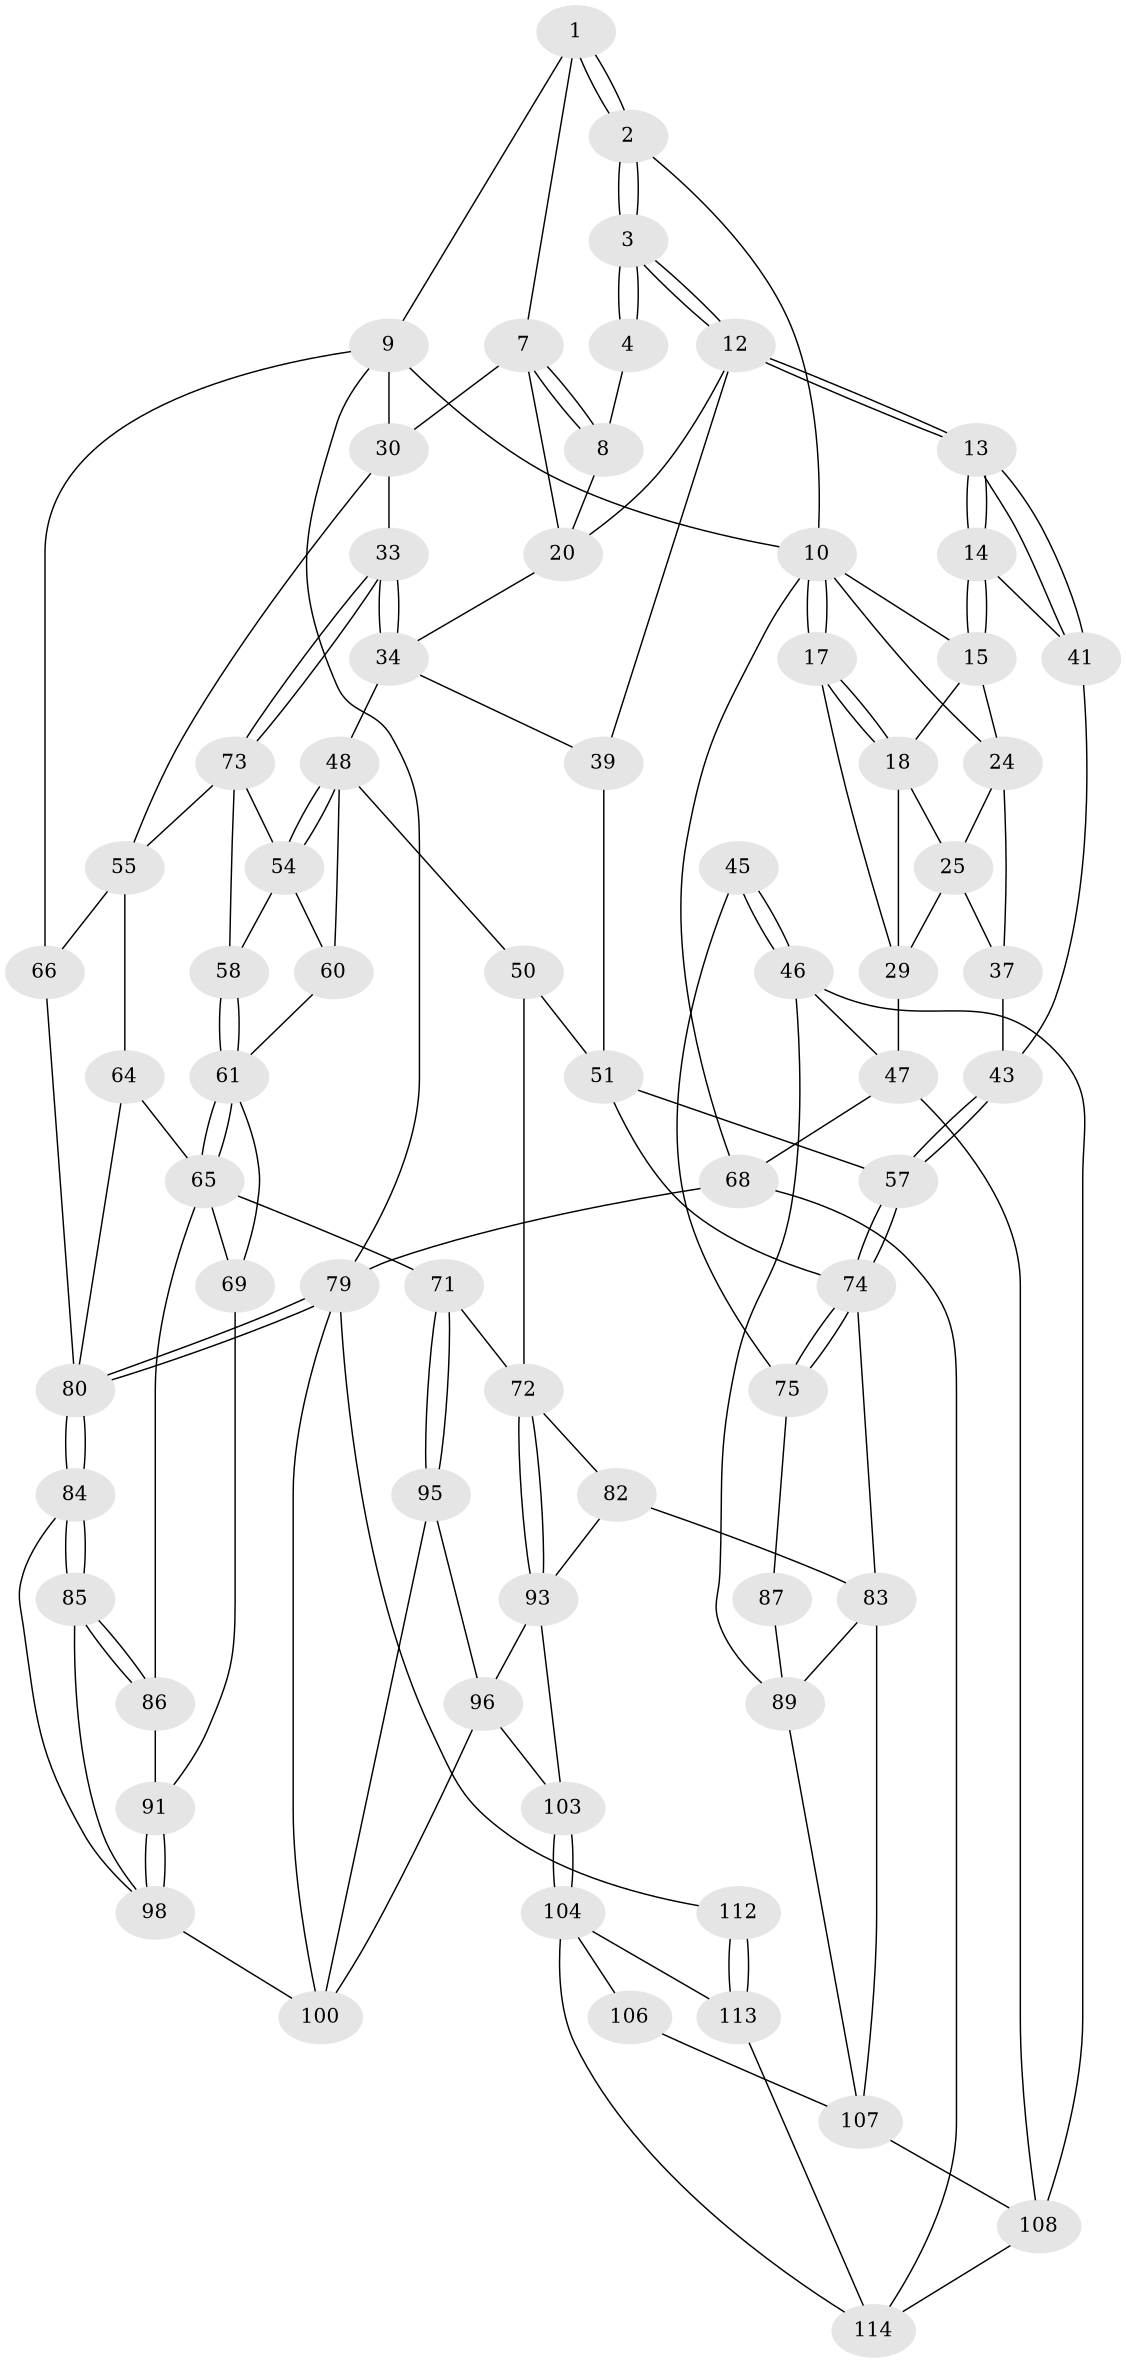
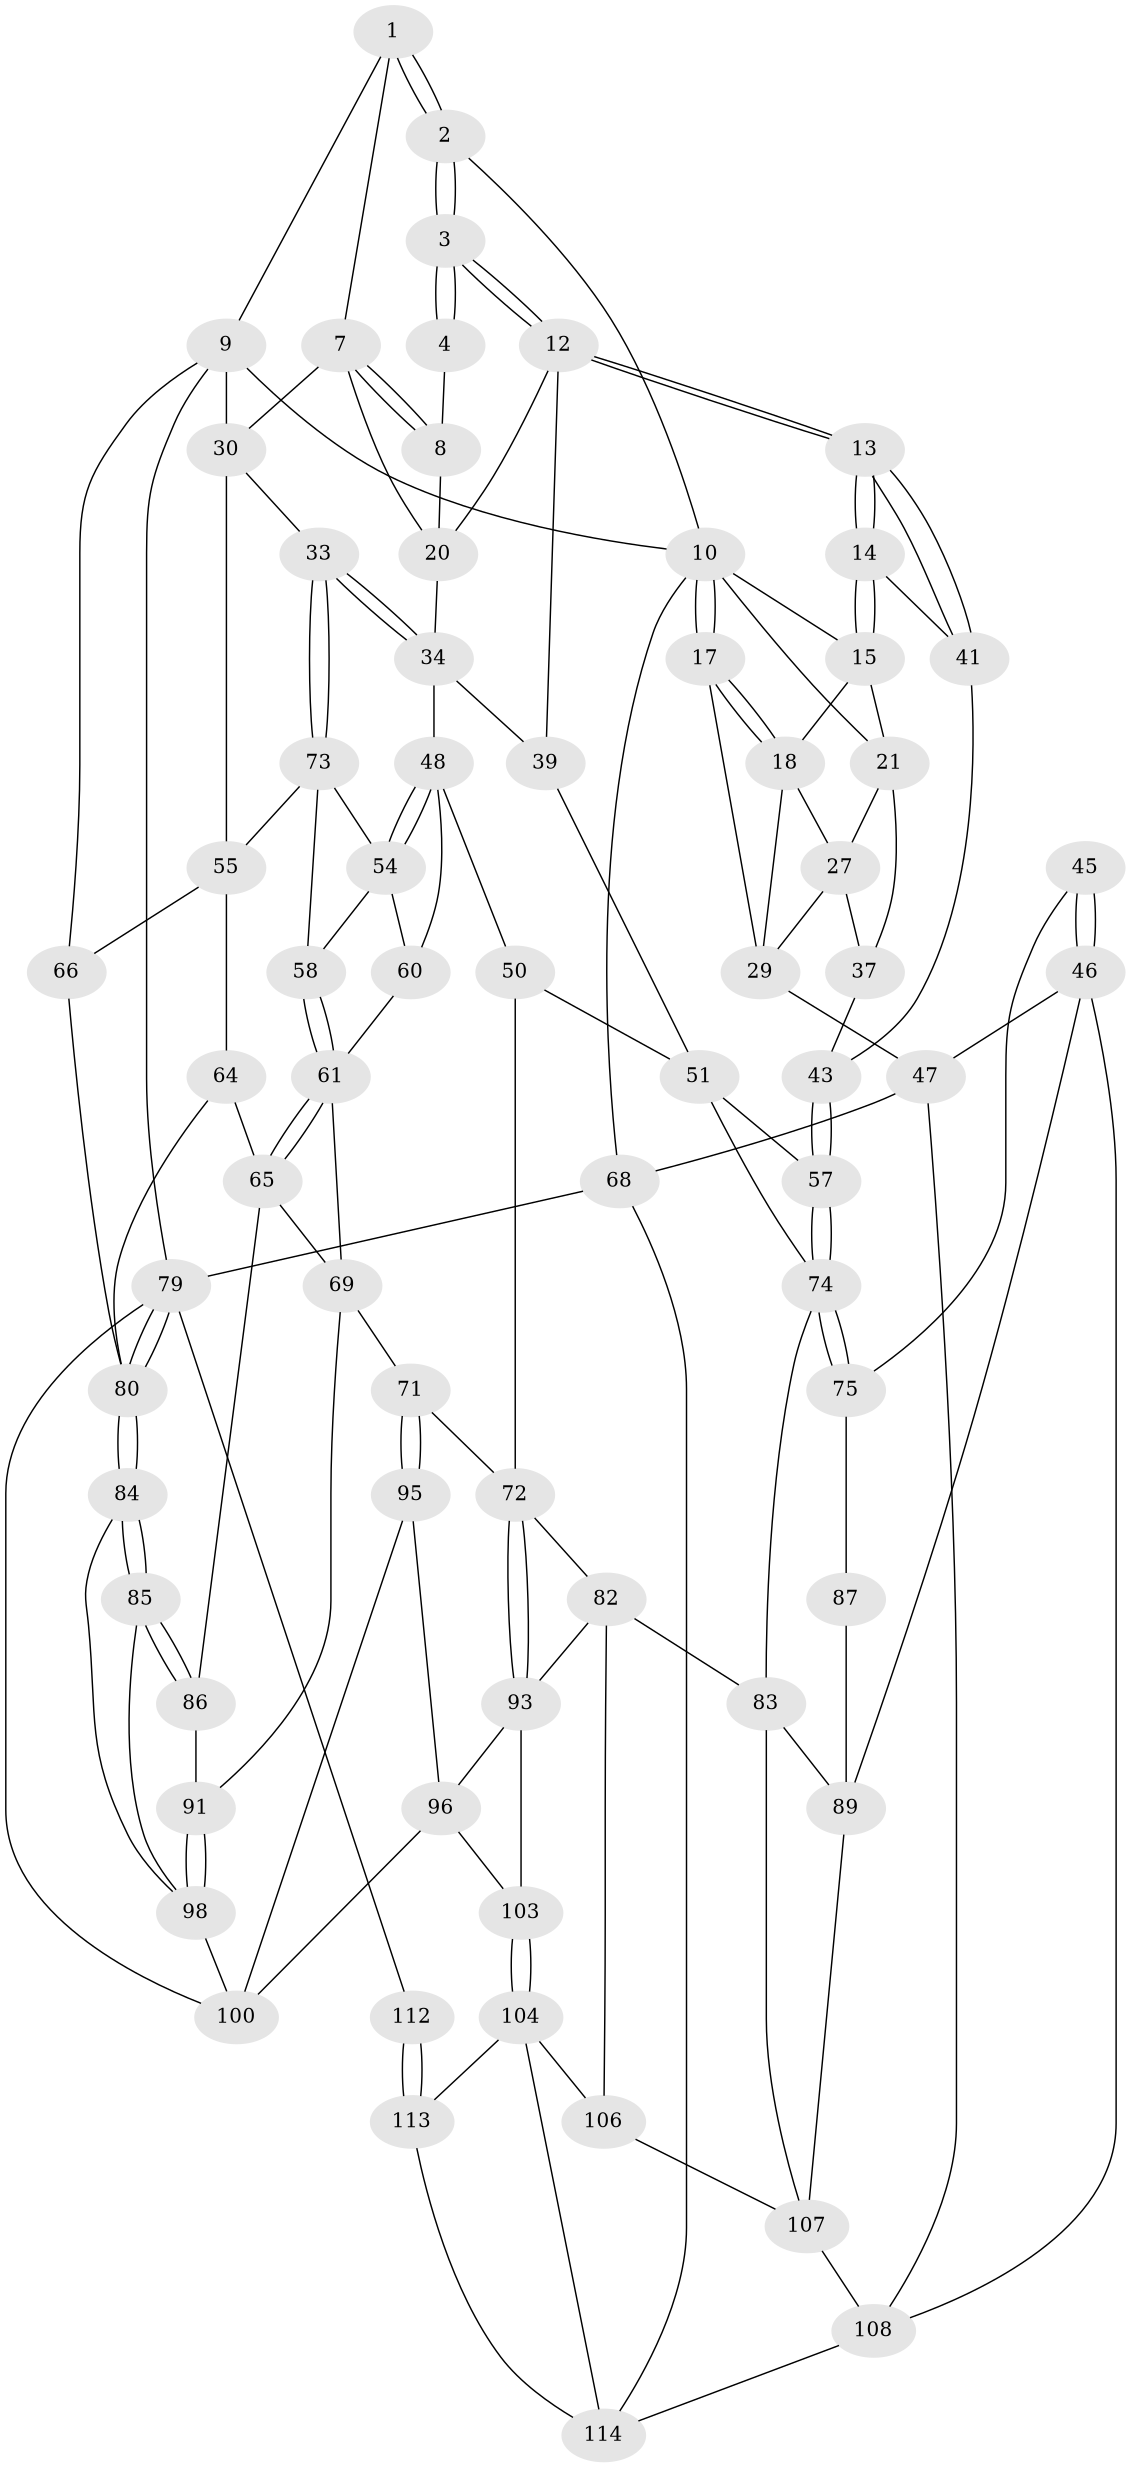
(1003, 763) -> (890, 763)
(954, 868) -> (840, 868)
(326, 1232) -> (377, 1338)
none -> (605, 1861)
